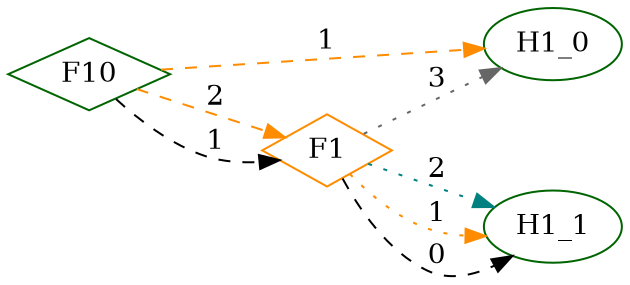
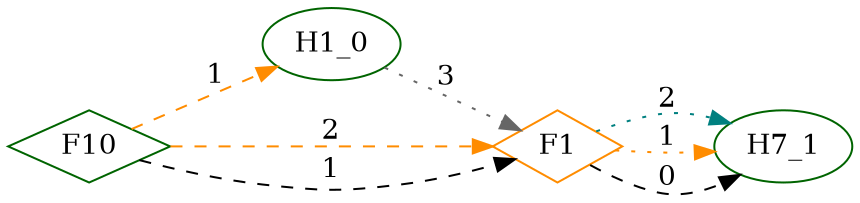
(423, 105) -> (443, 95)
(553, 227) -> (783, 146)
